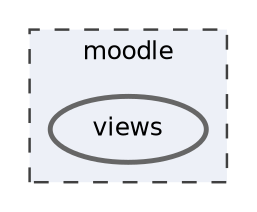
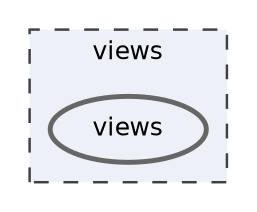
(128, 53) -> (128, 53)
